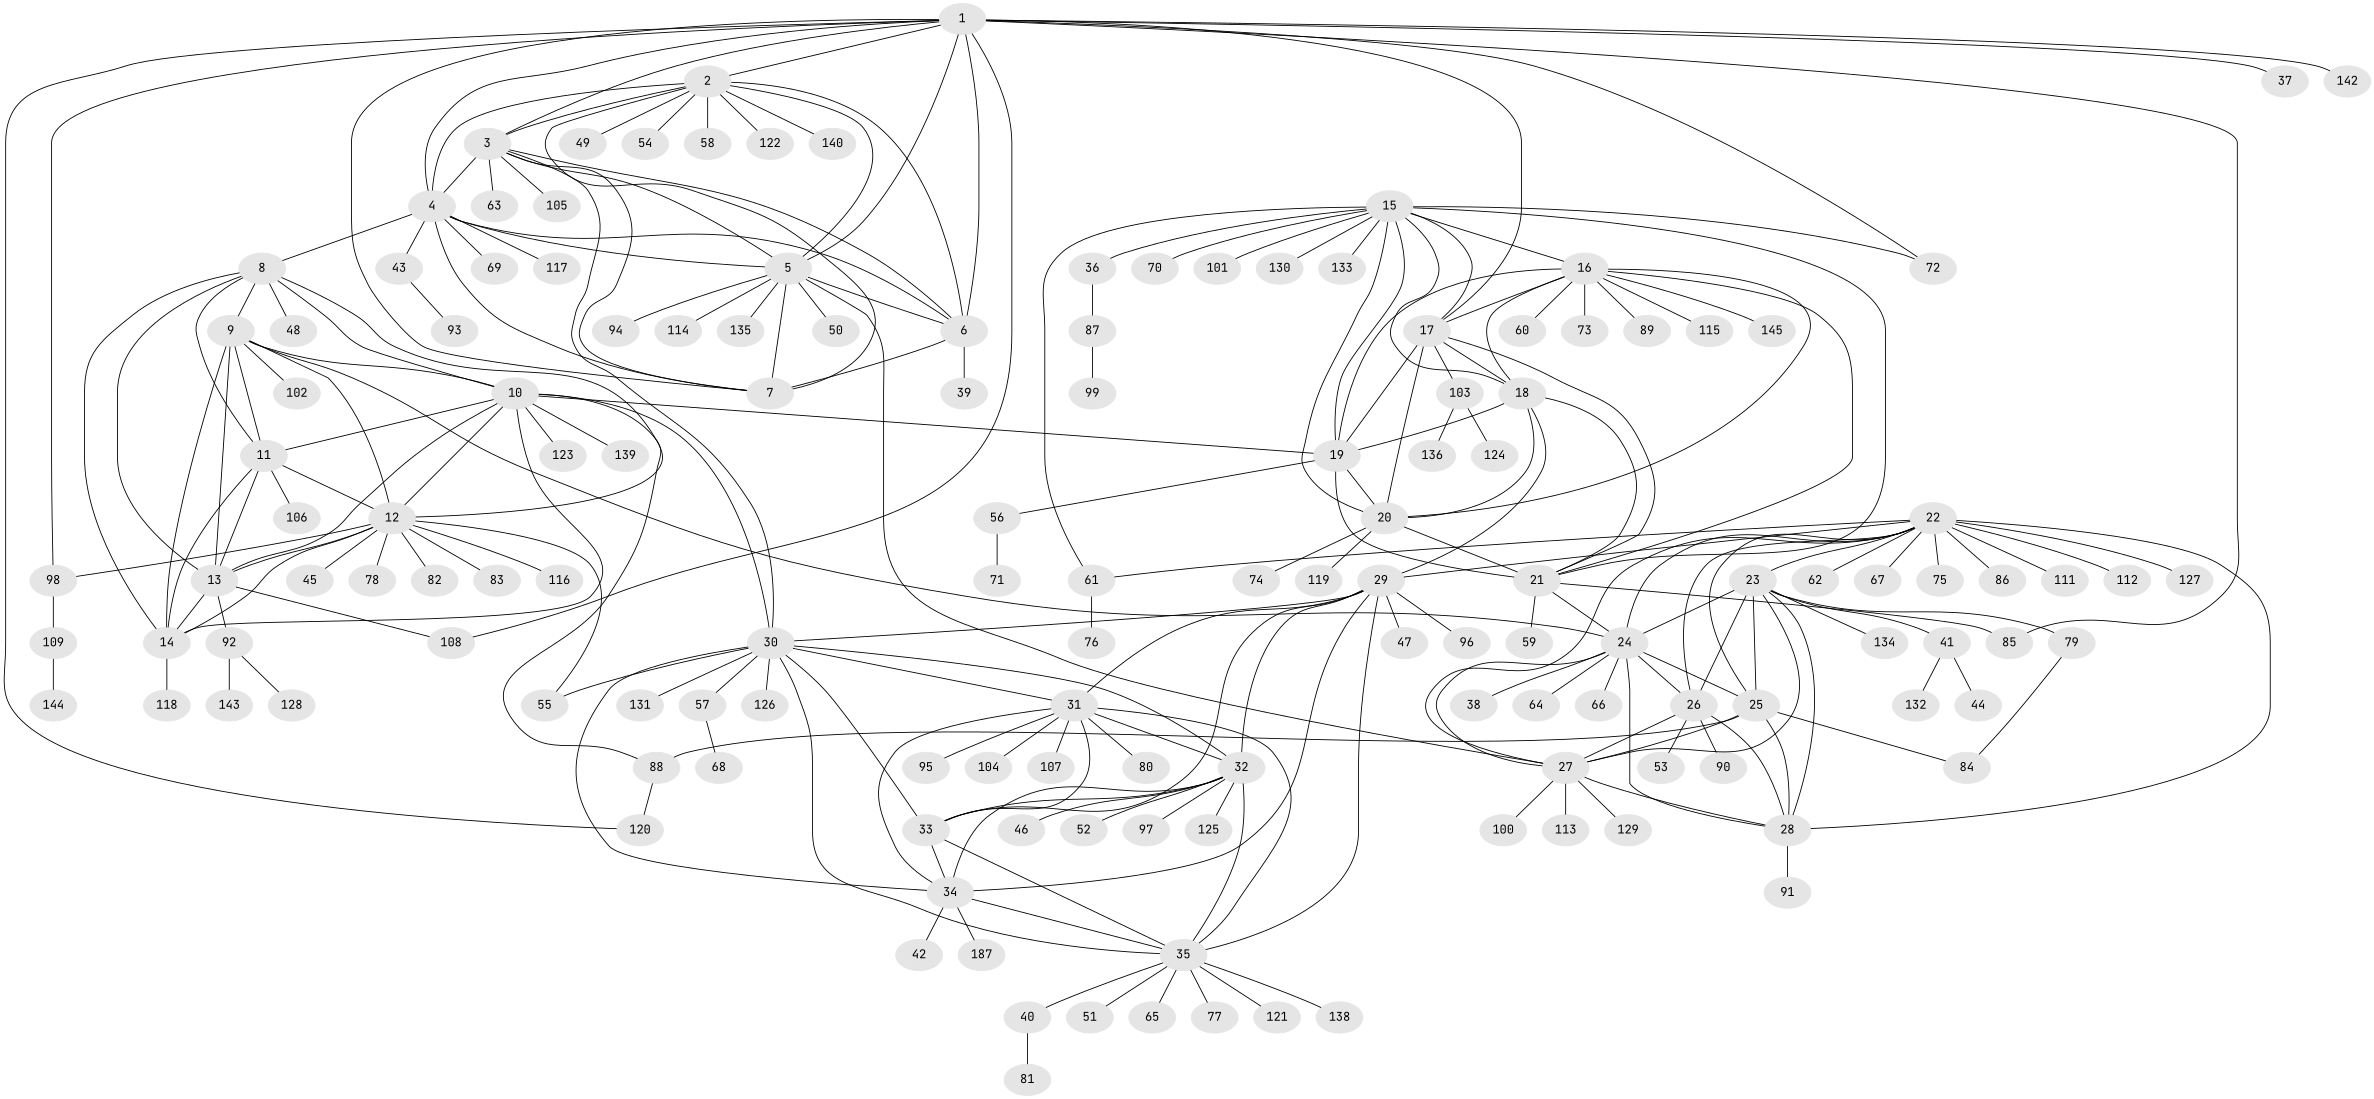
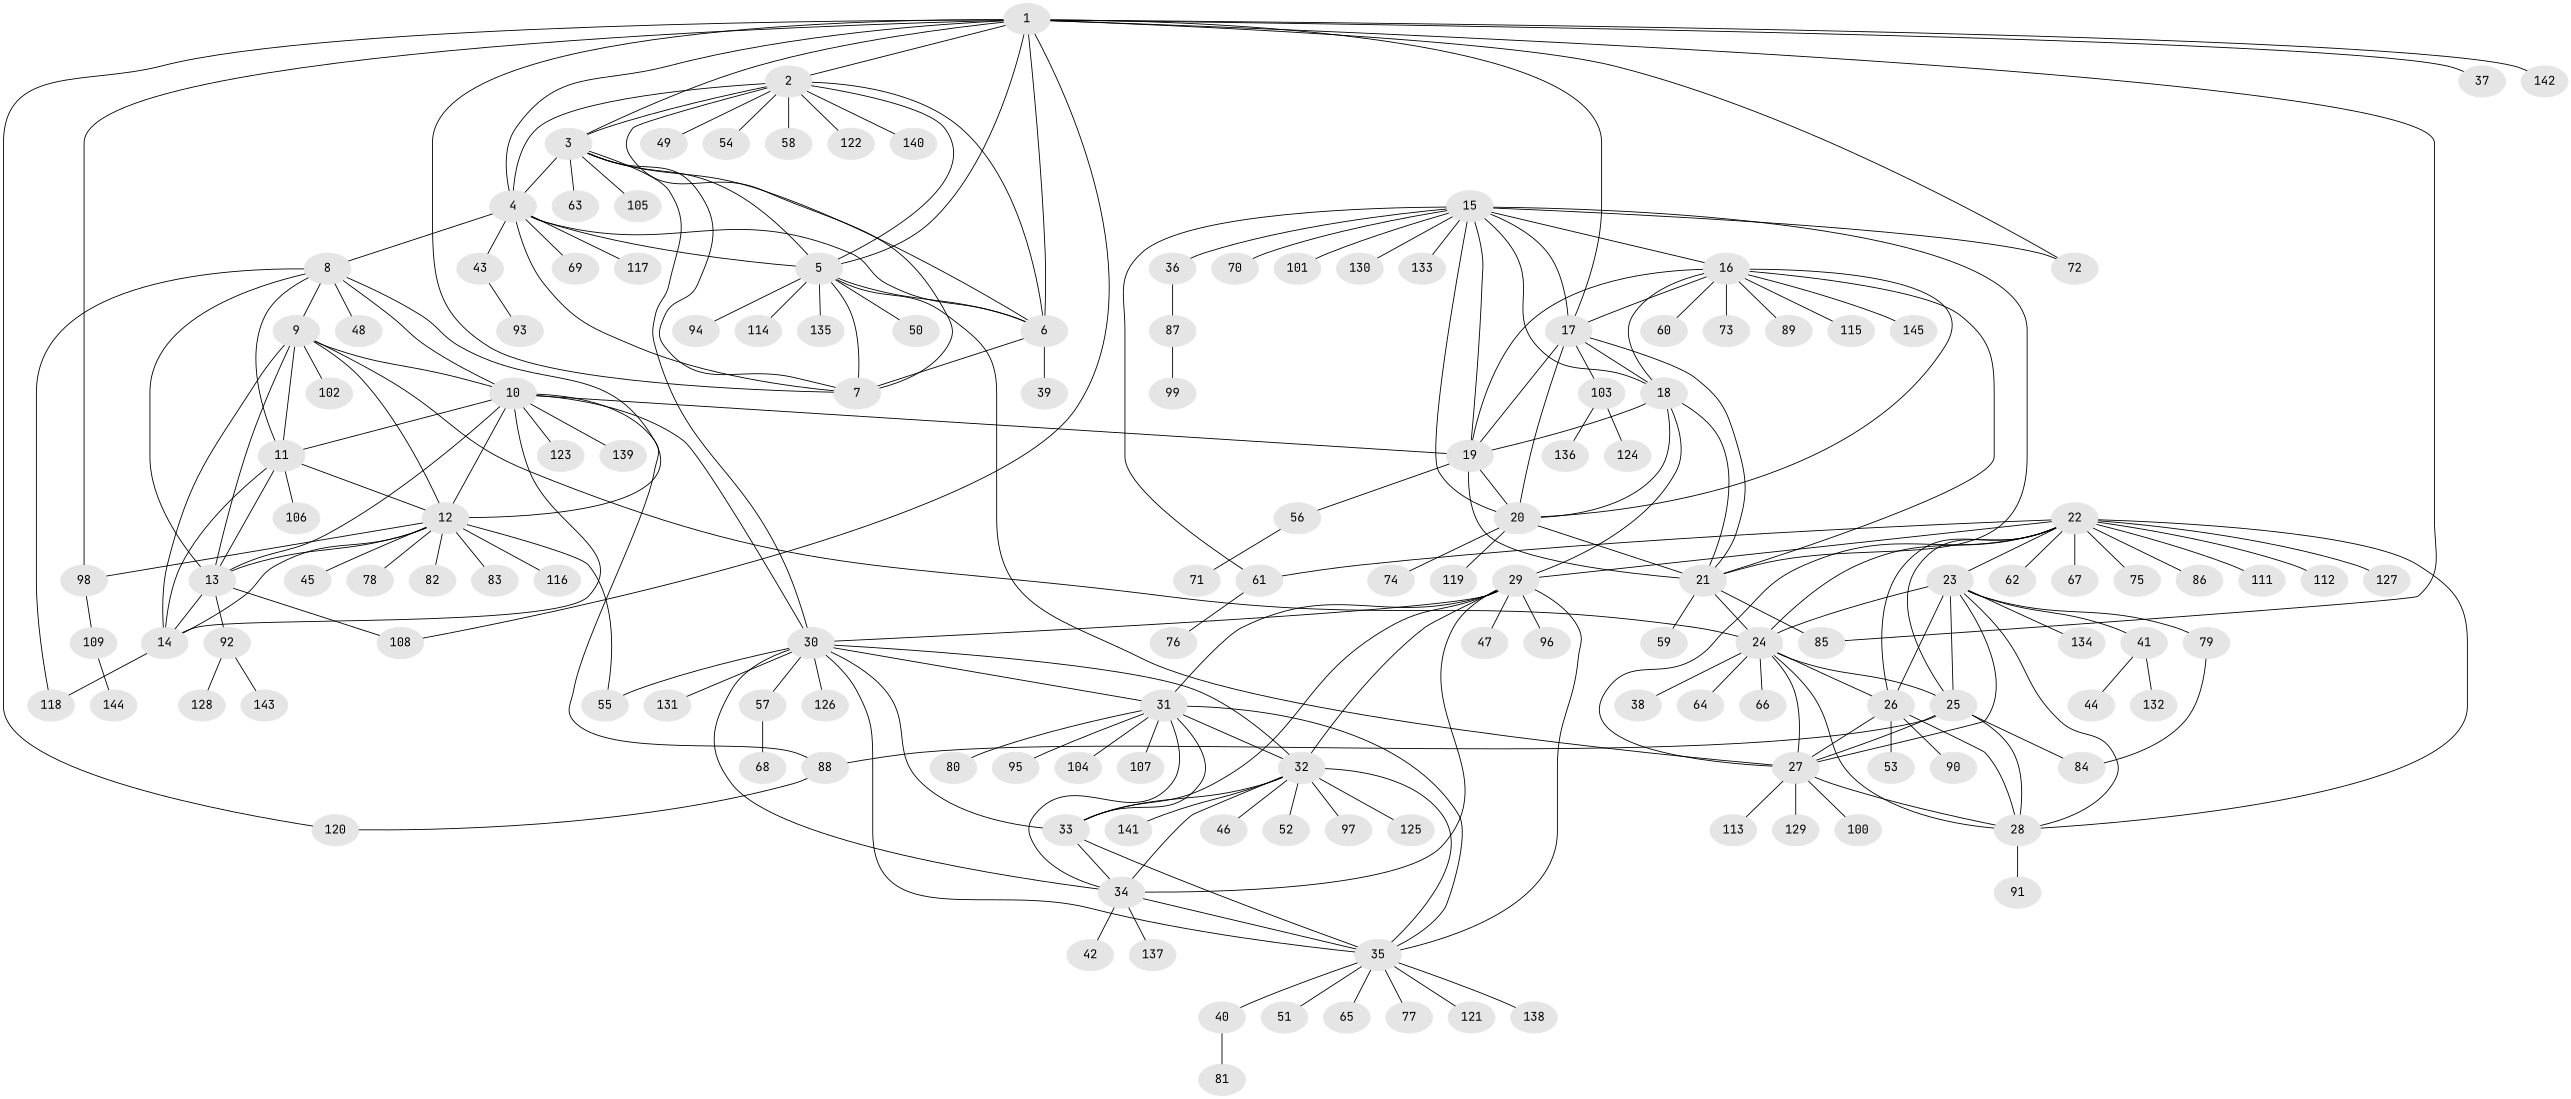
(85, 414) -> (39, 380)
none -> (1128, 830)
(982, 955) -> (1153, 955)
